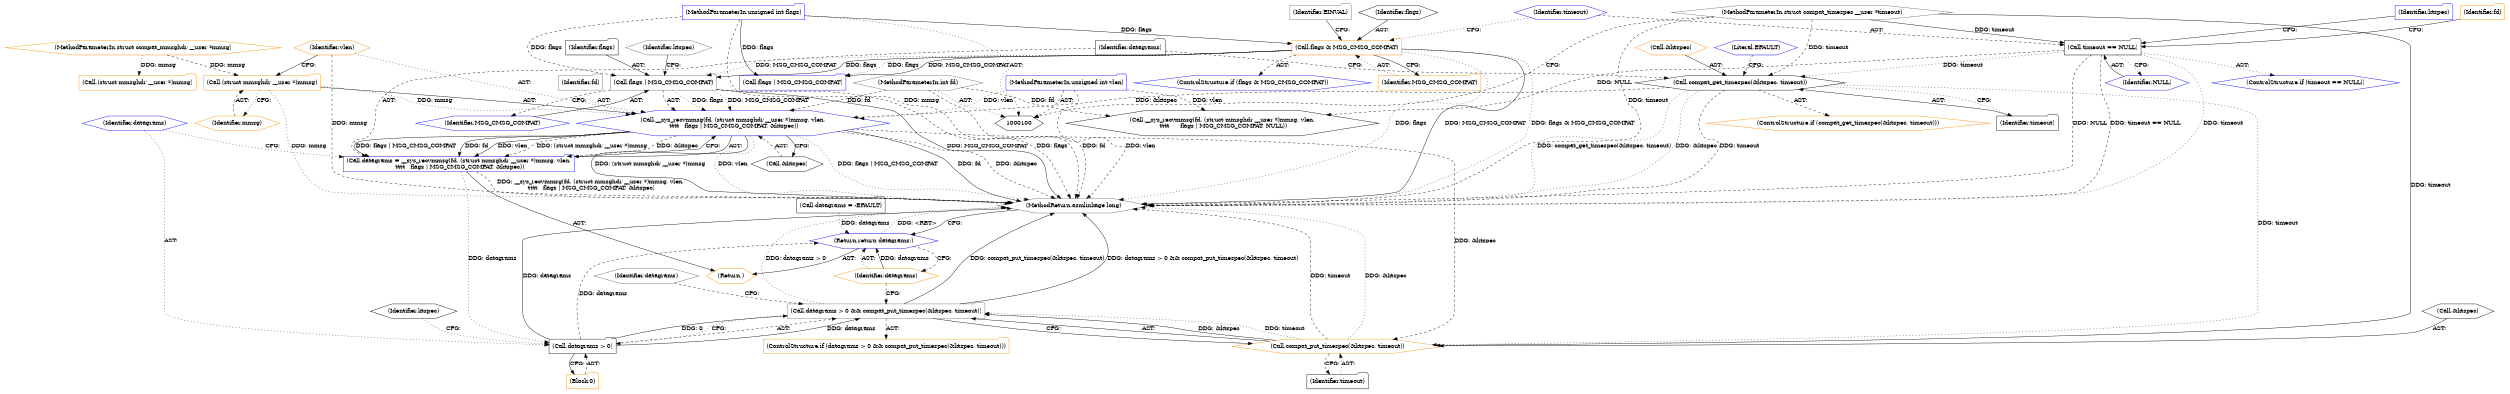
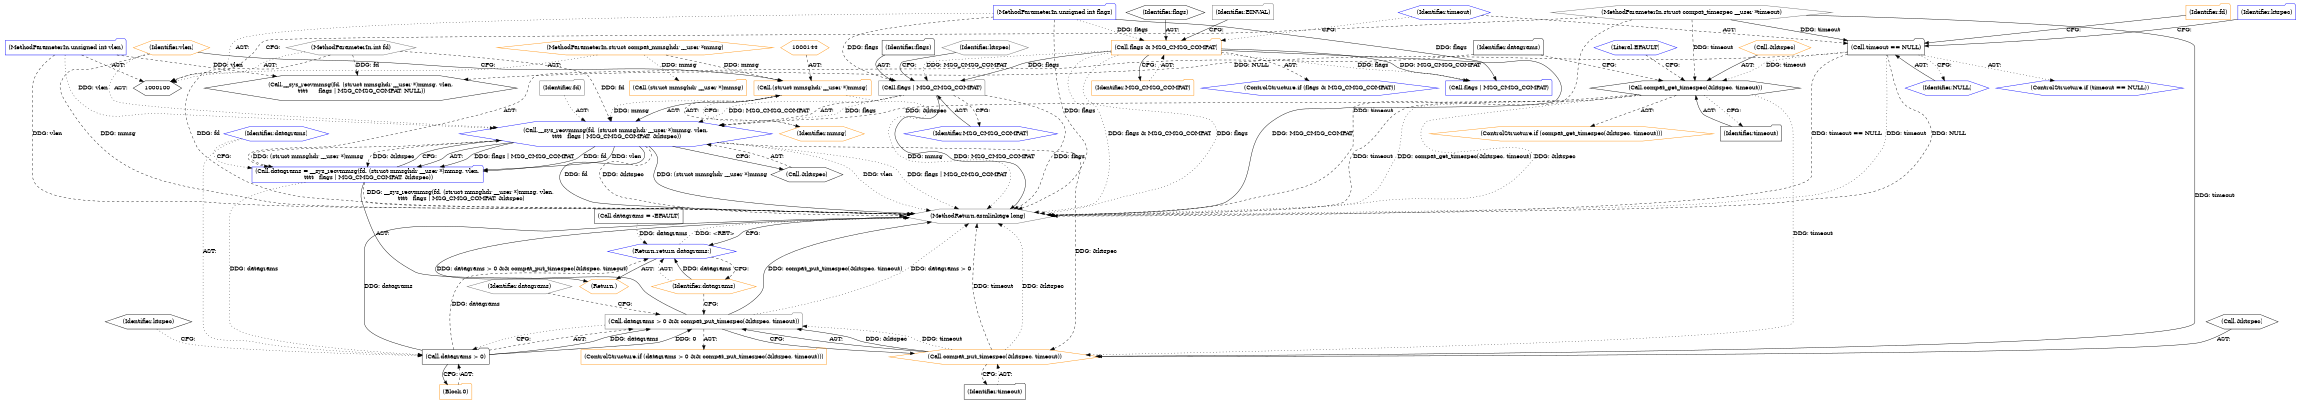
(1046, 28) -> (1108, 30)
none -> (805, 48)
none -> (387, 70)
(922, 100) -> (1080, 111)
